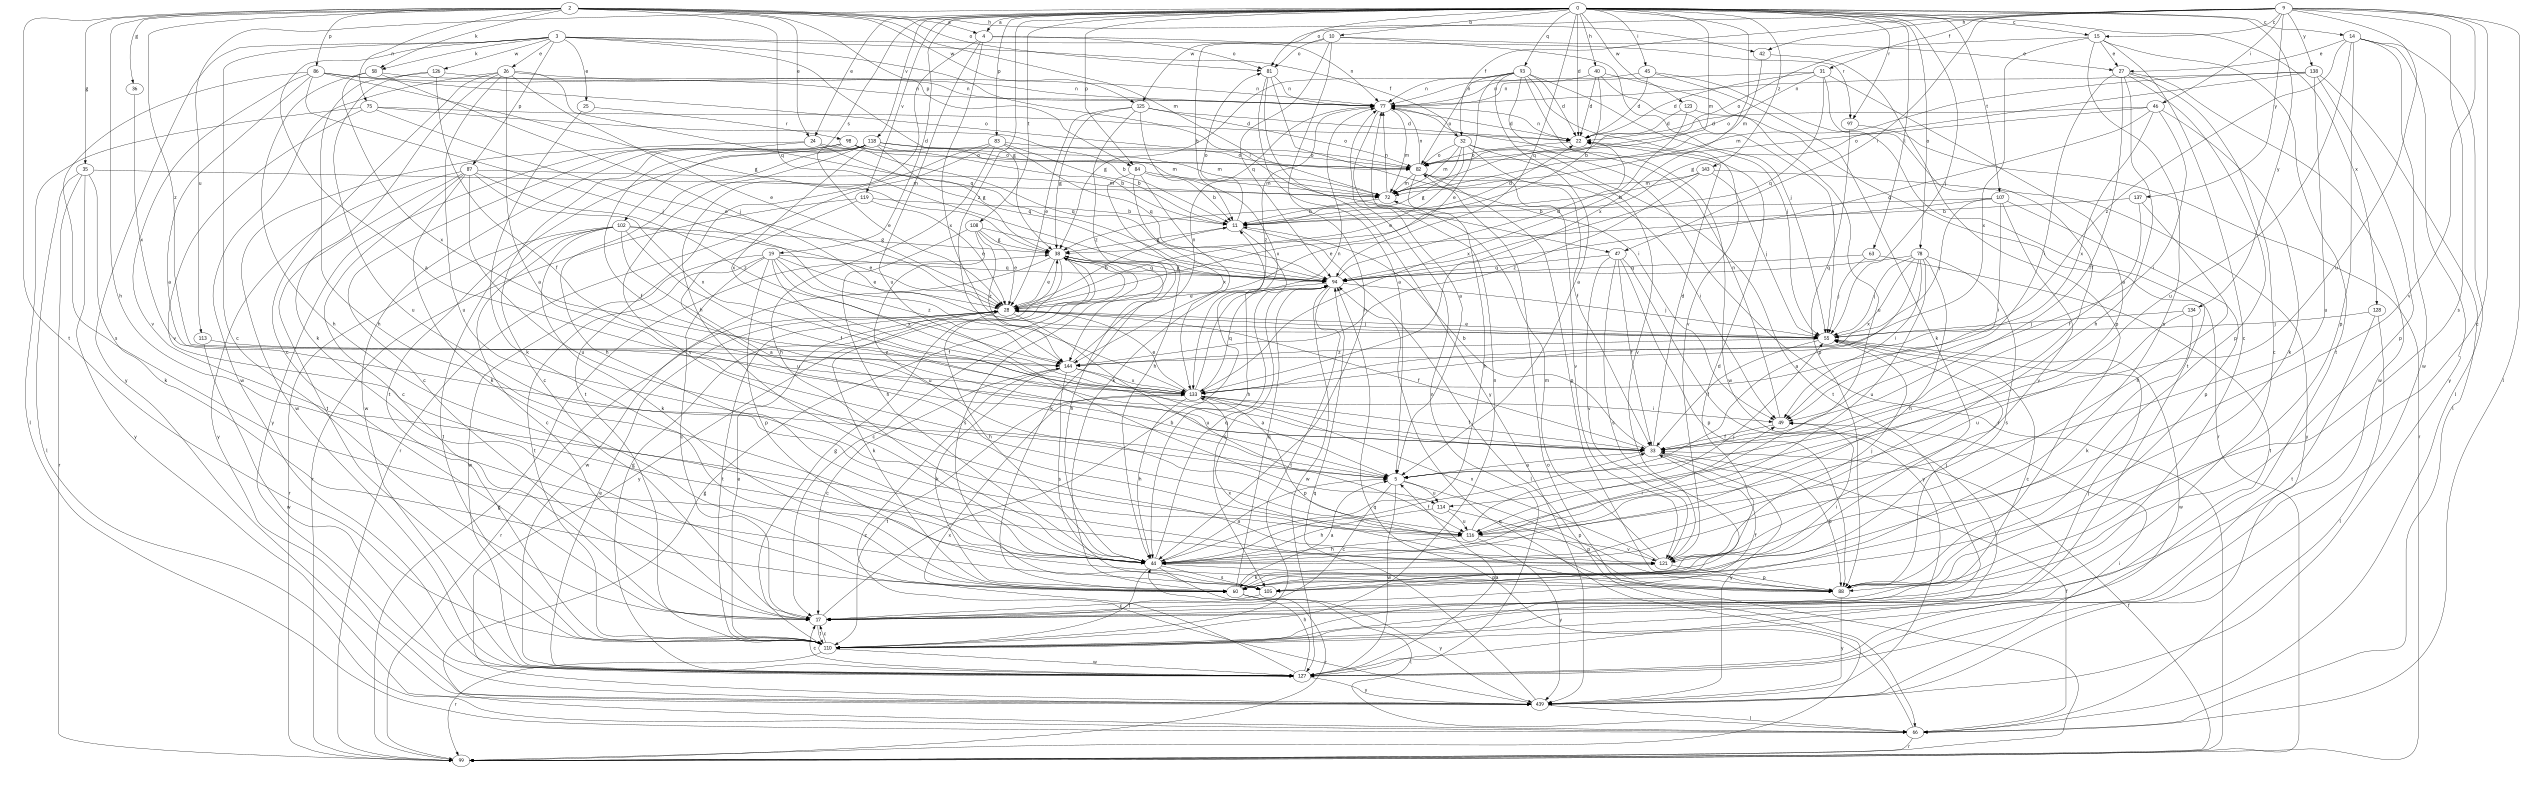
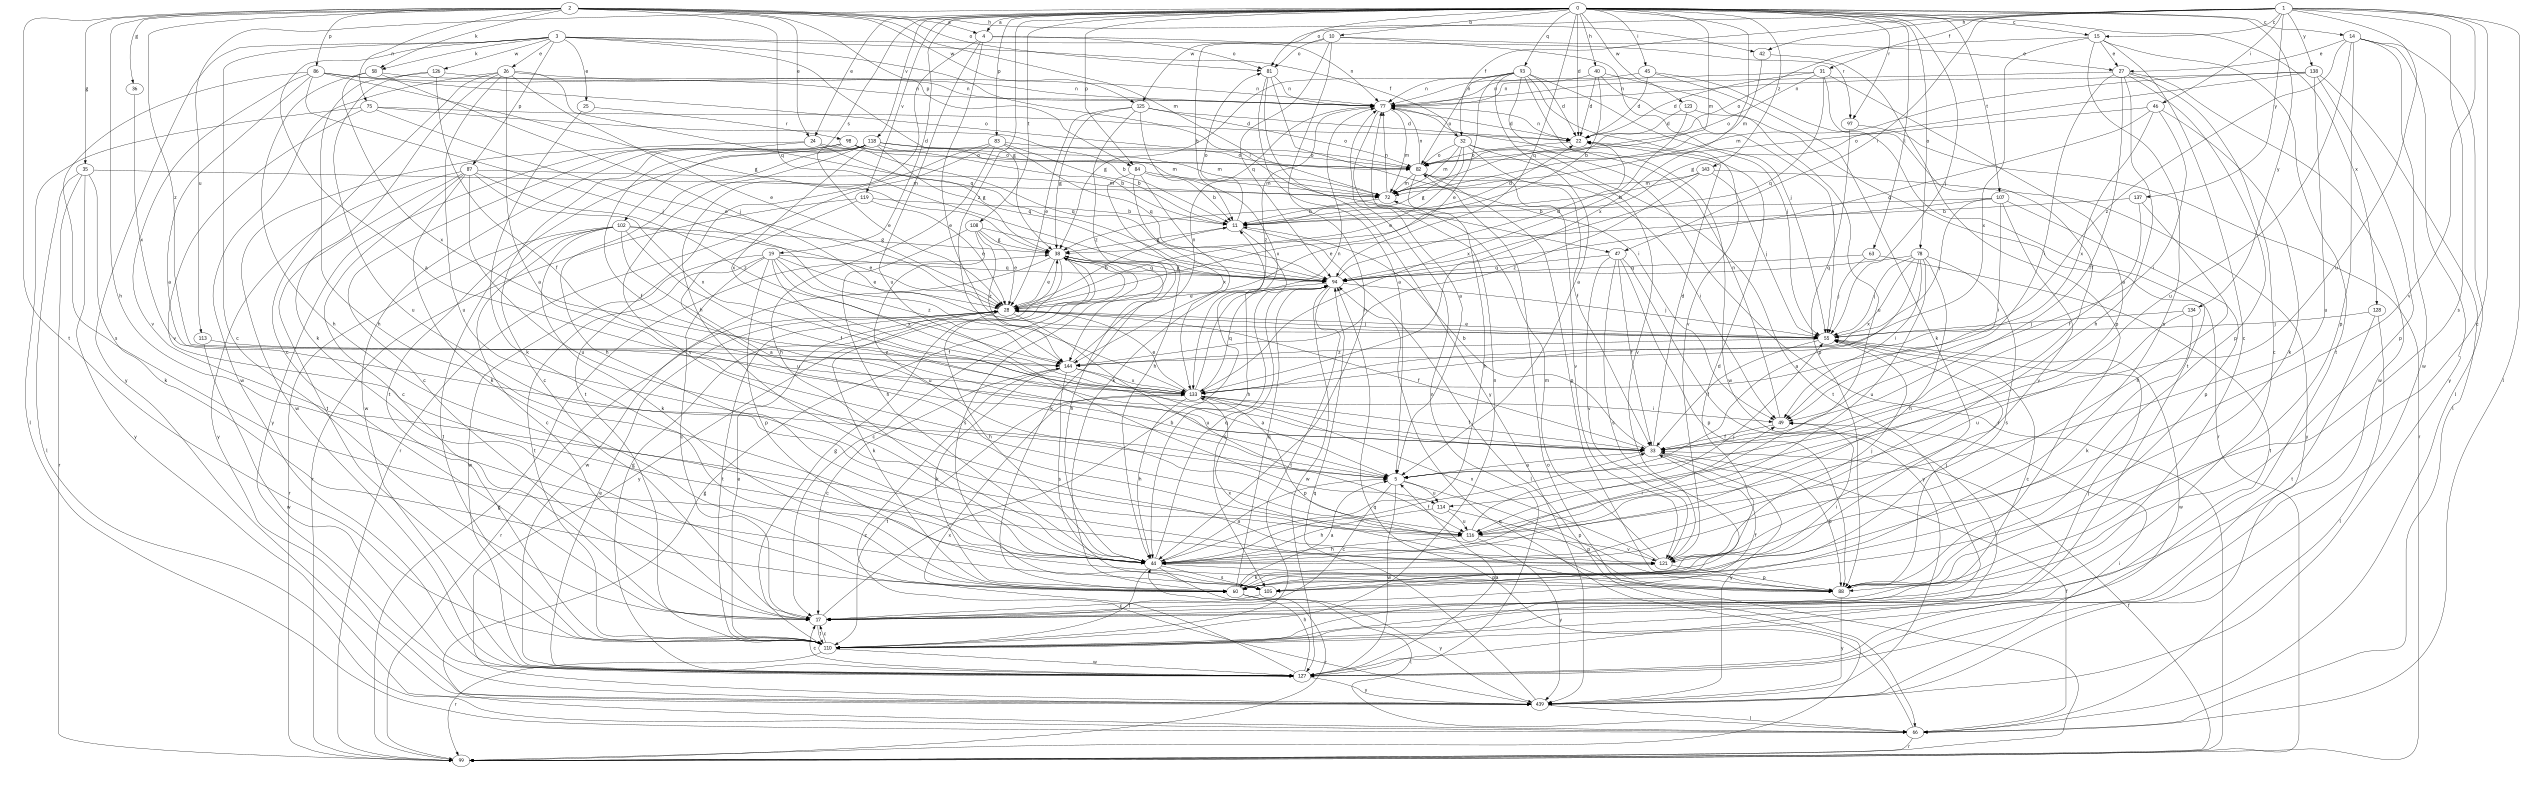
(2284, 8) -> (2284, 8)
none -> (1735, 80)
(1868, 113) -> none
(951, 226) -> (951, 226)
